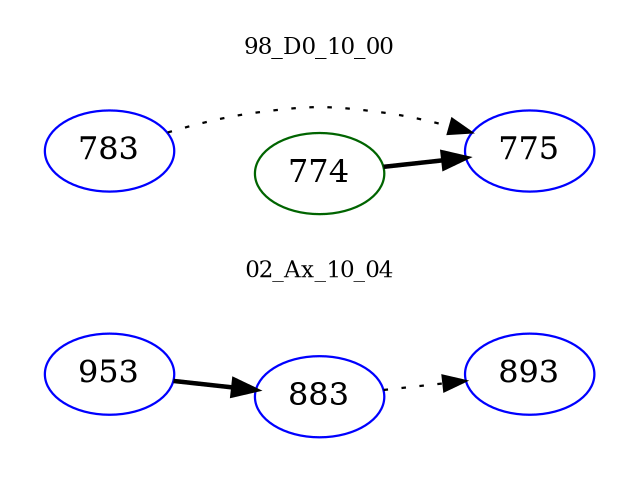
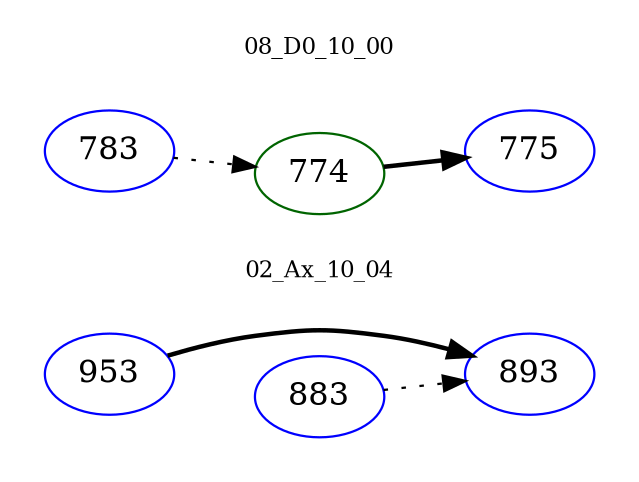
(320, 48) -> (320, 48)
(308, 107) -> (203, 161)
(203, 384) -> (308, 331)
